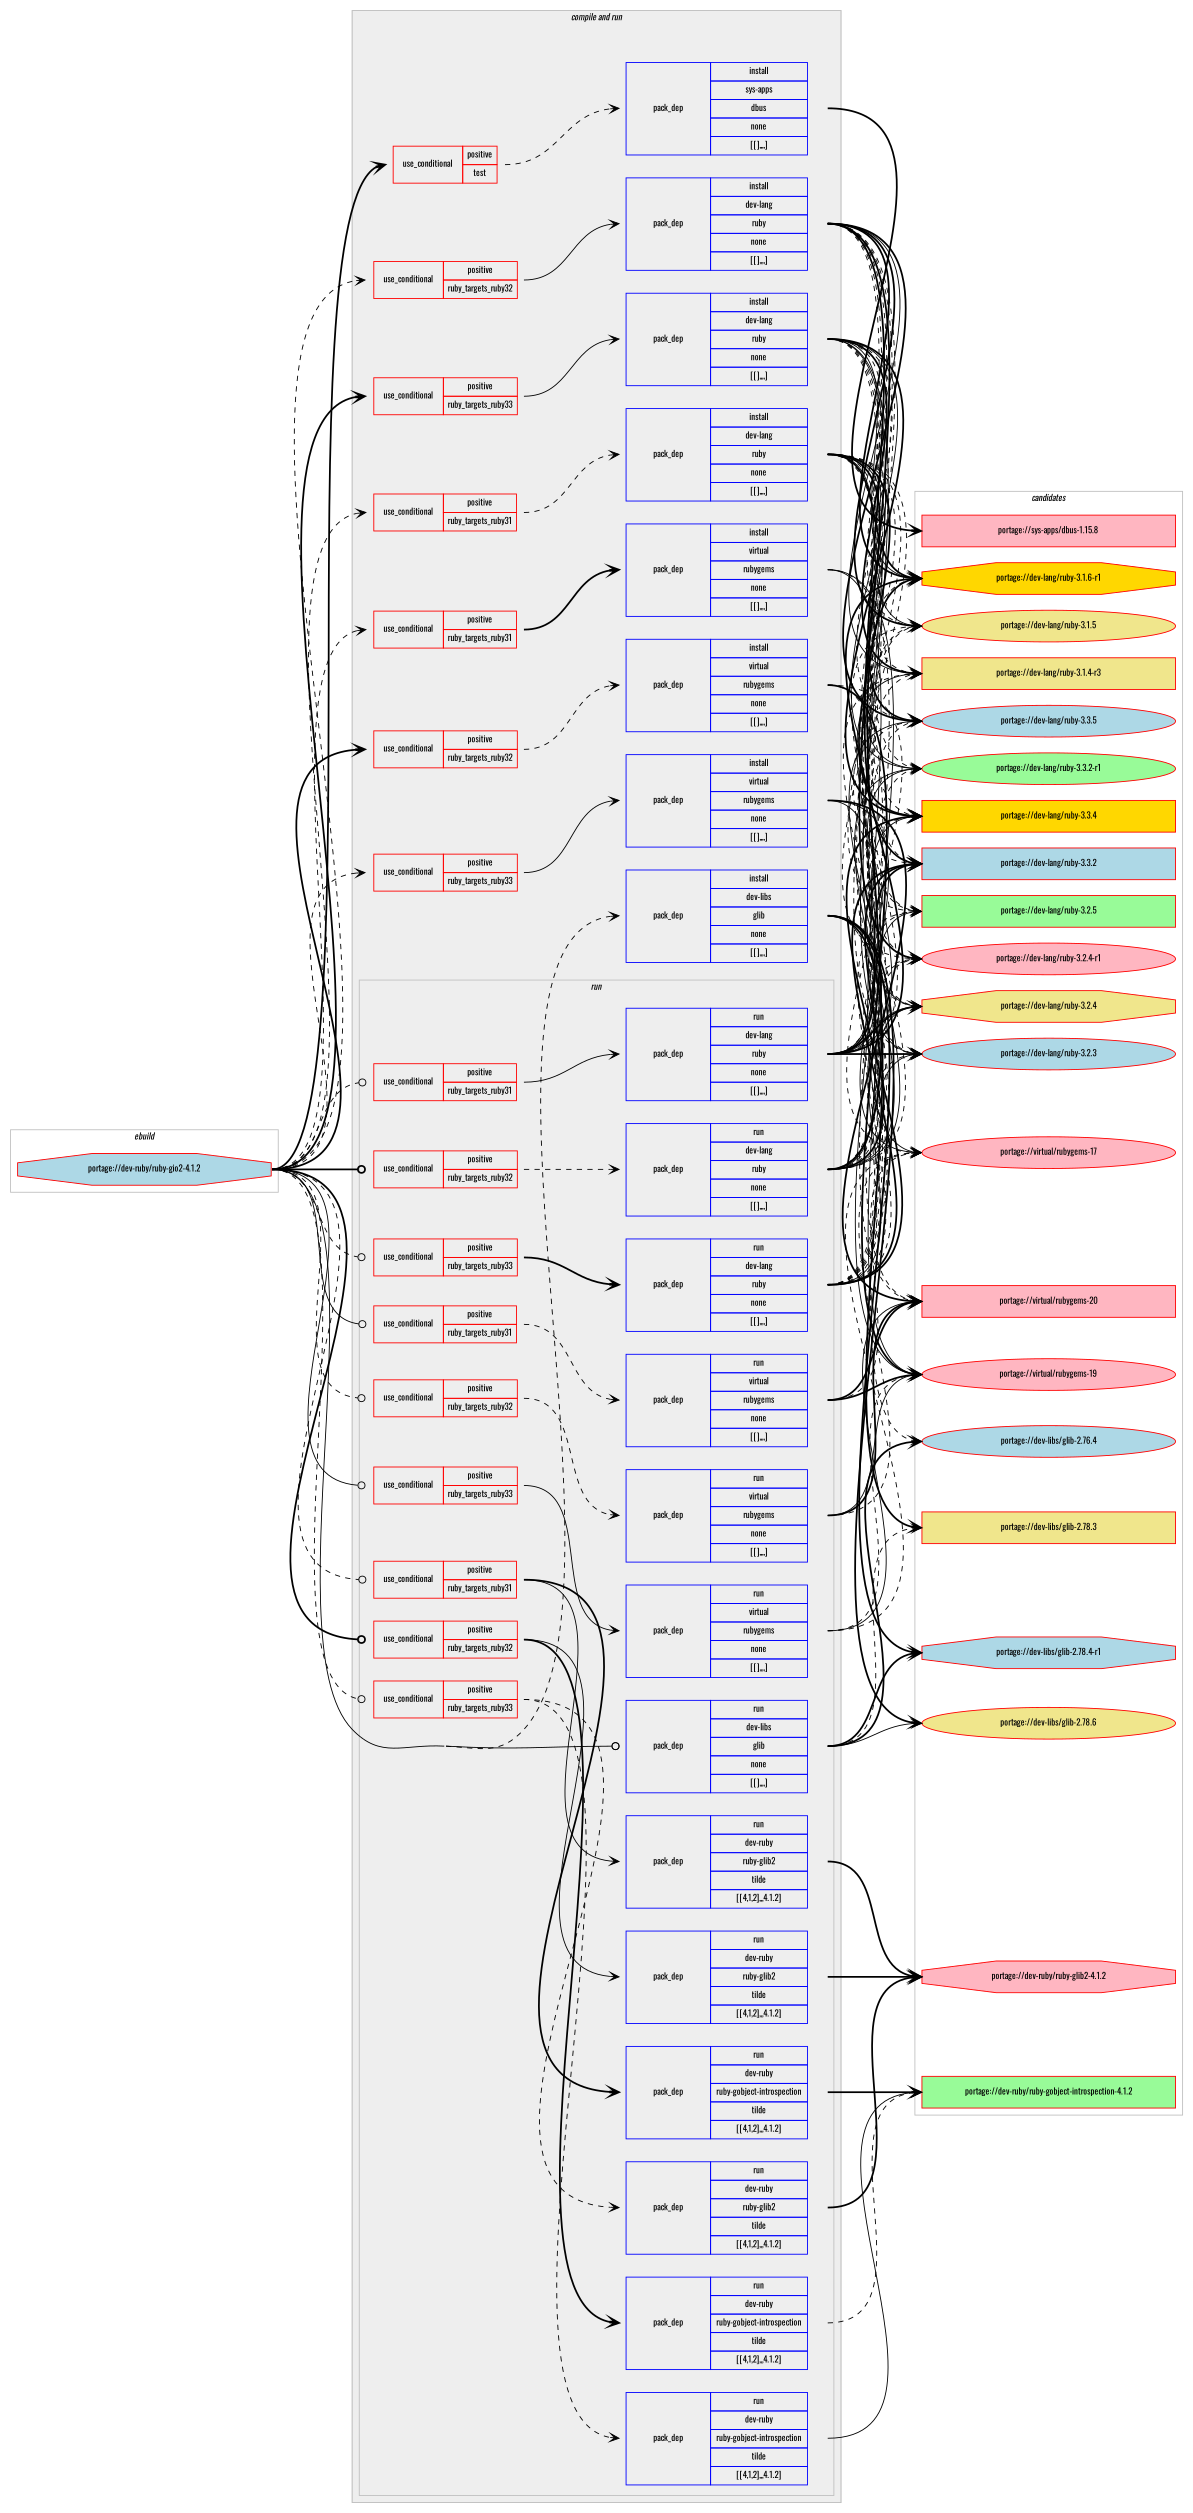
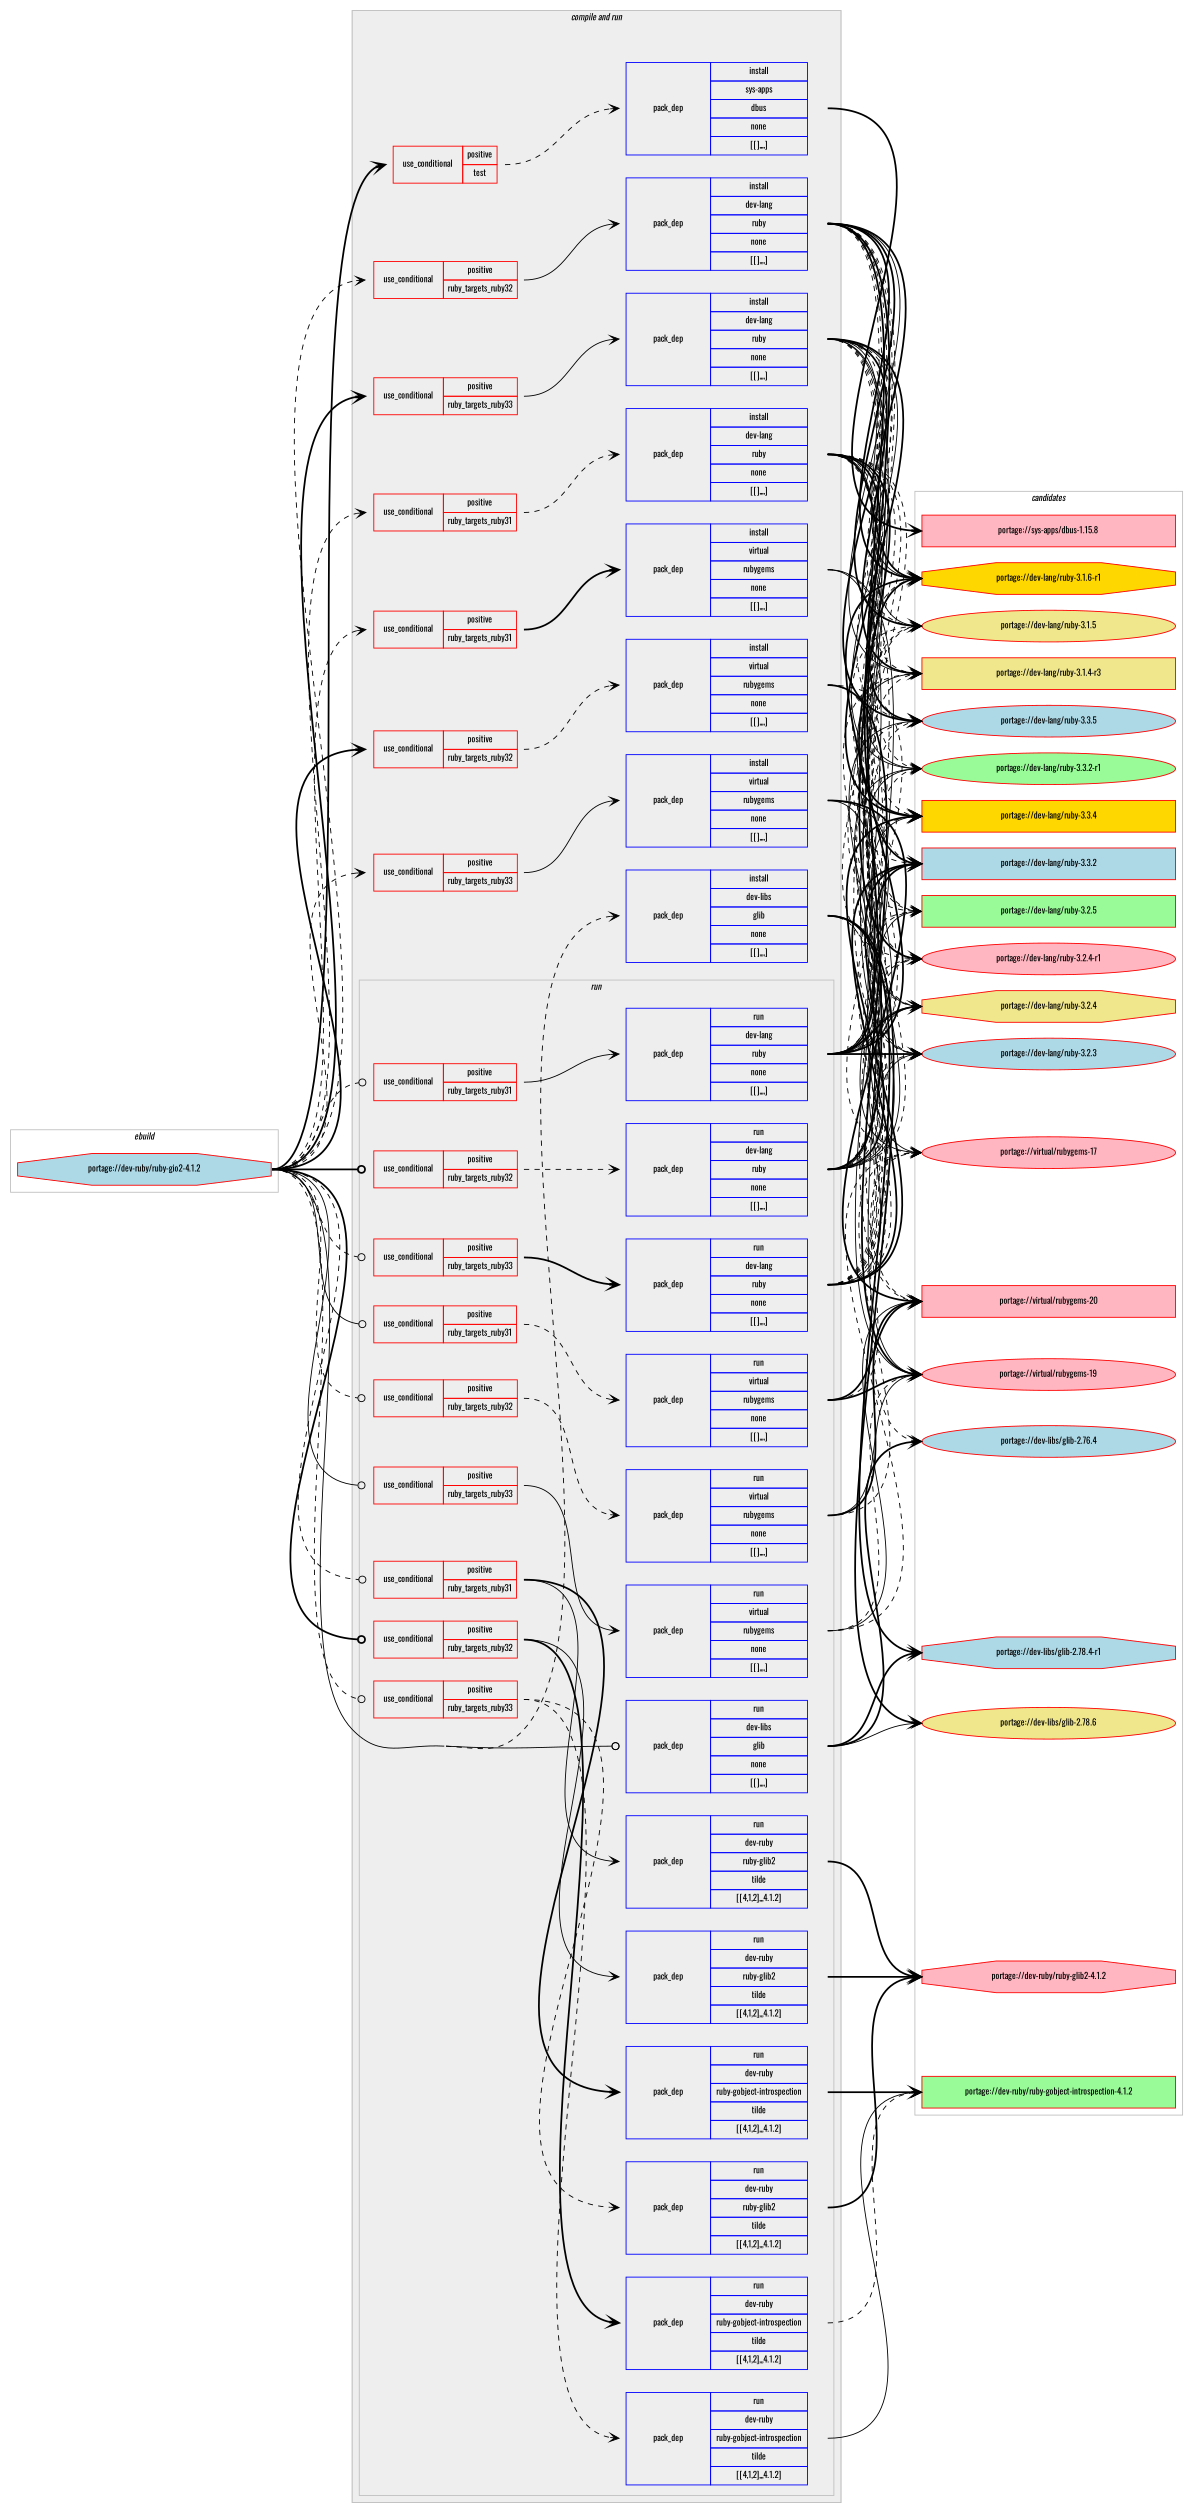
(1049, 1528) -> none
